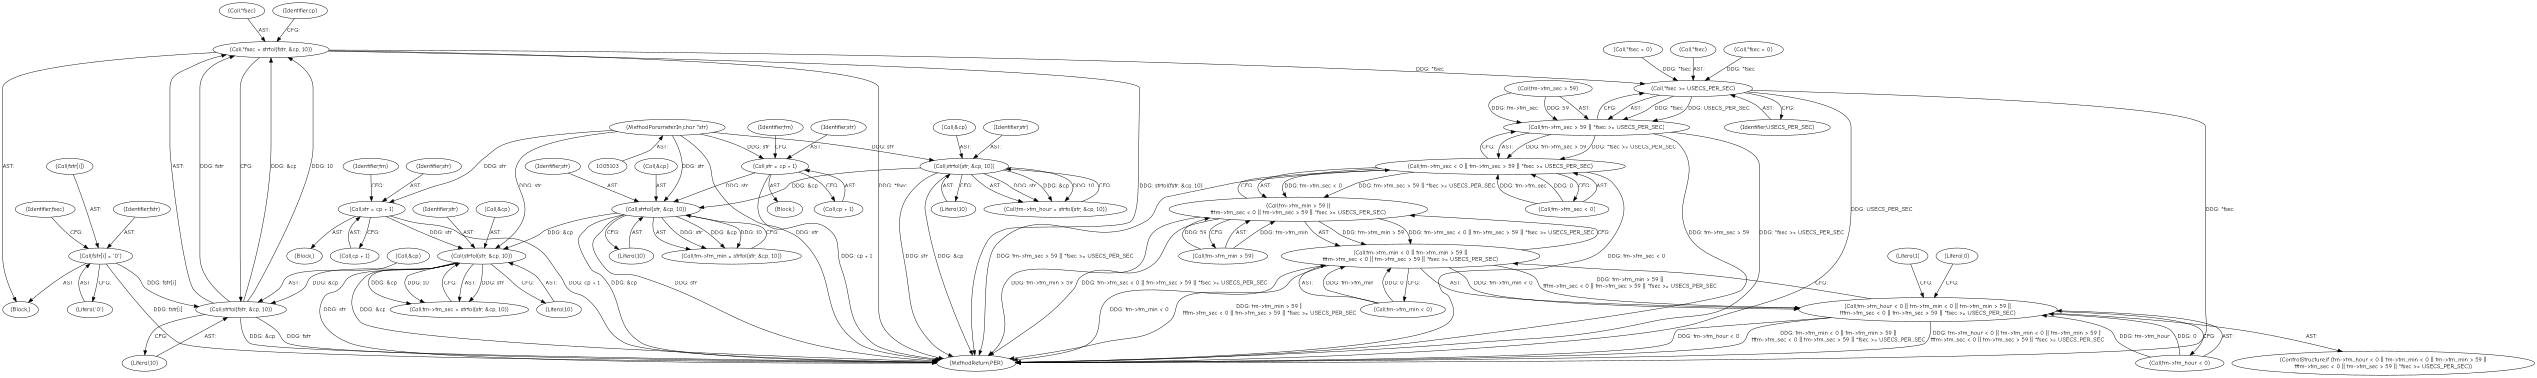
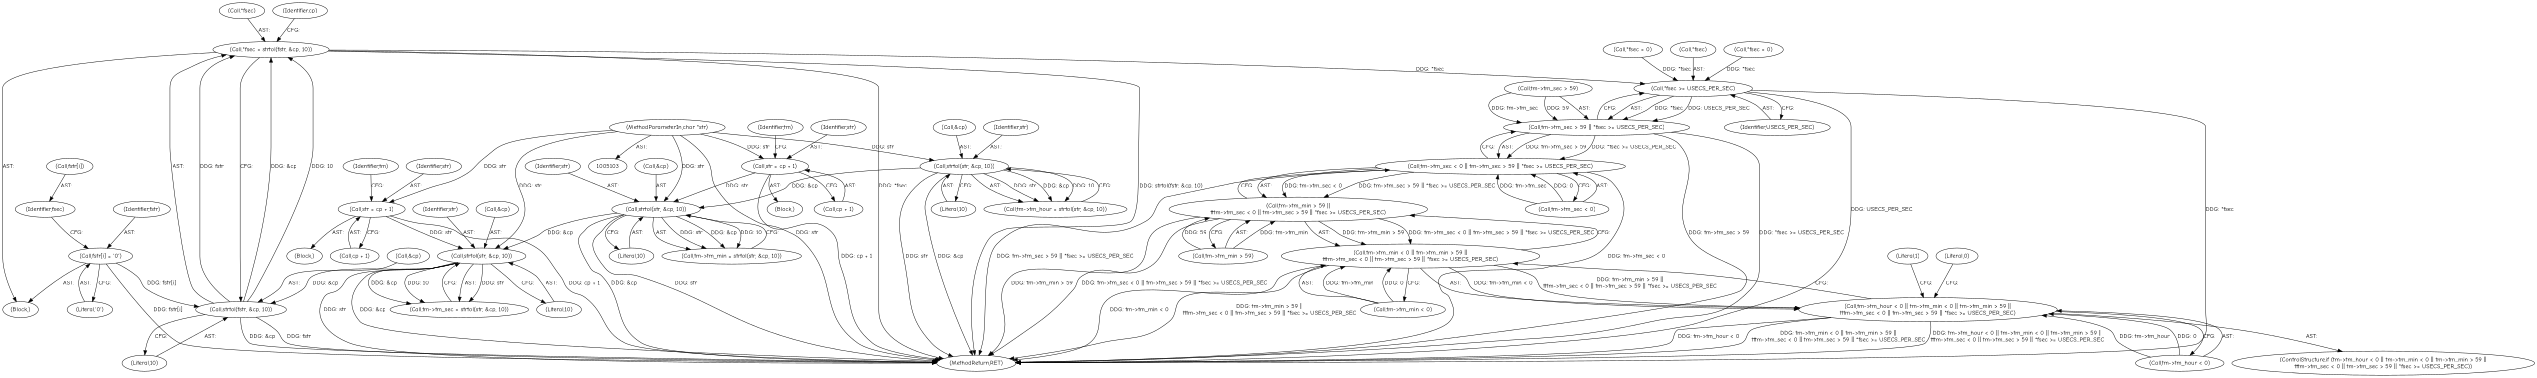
(643, 153) -> (634, 145)
(86, 209) -> (59, 186)
(976, 363) -> (976, 363)
